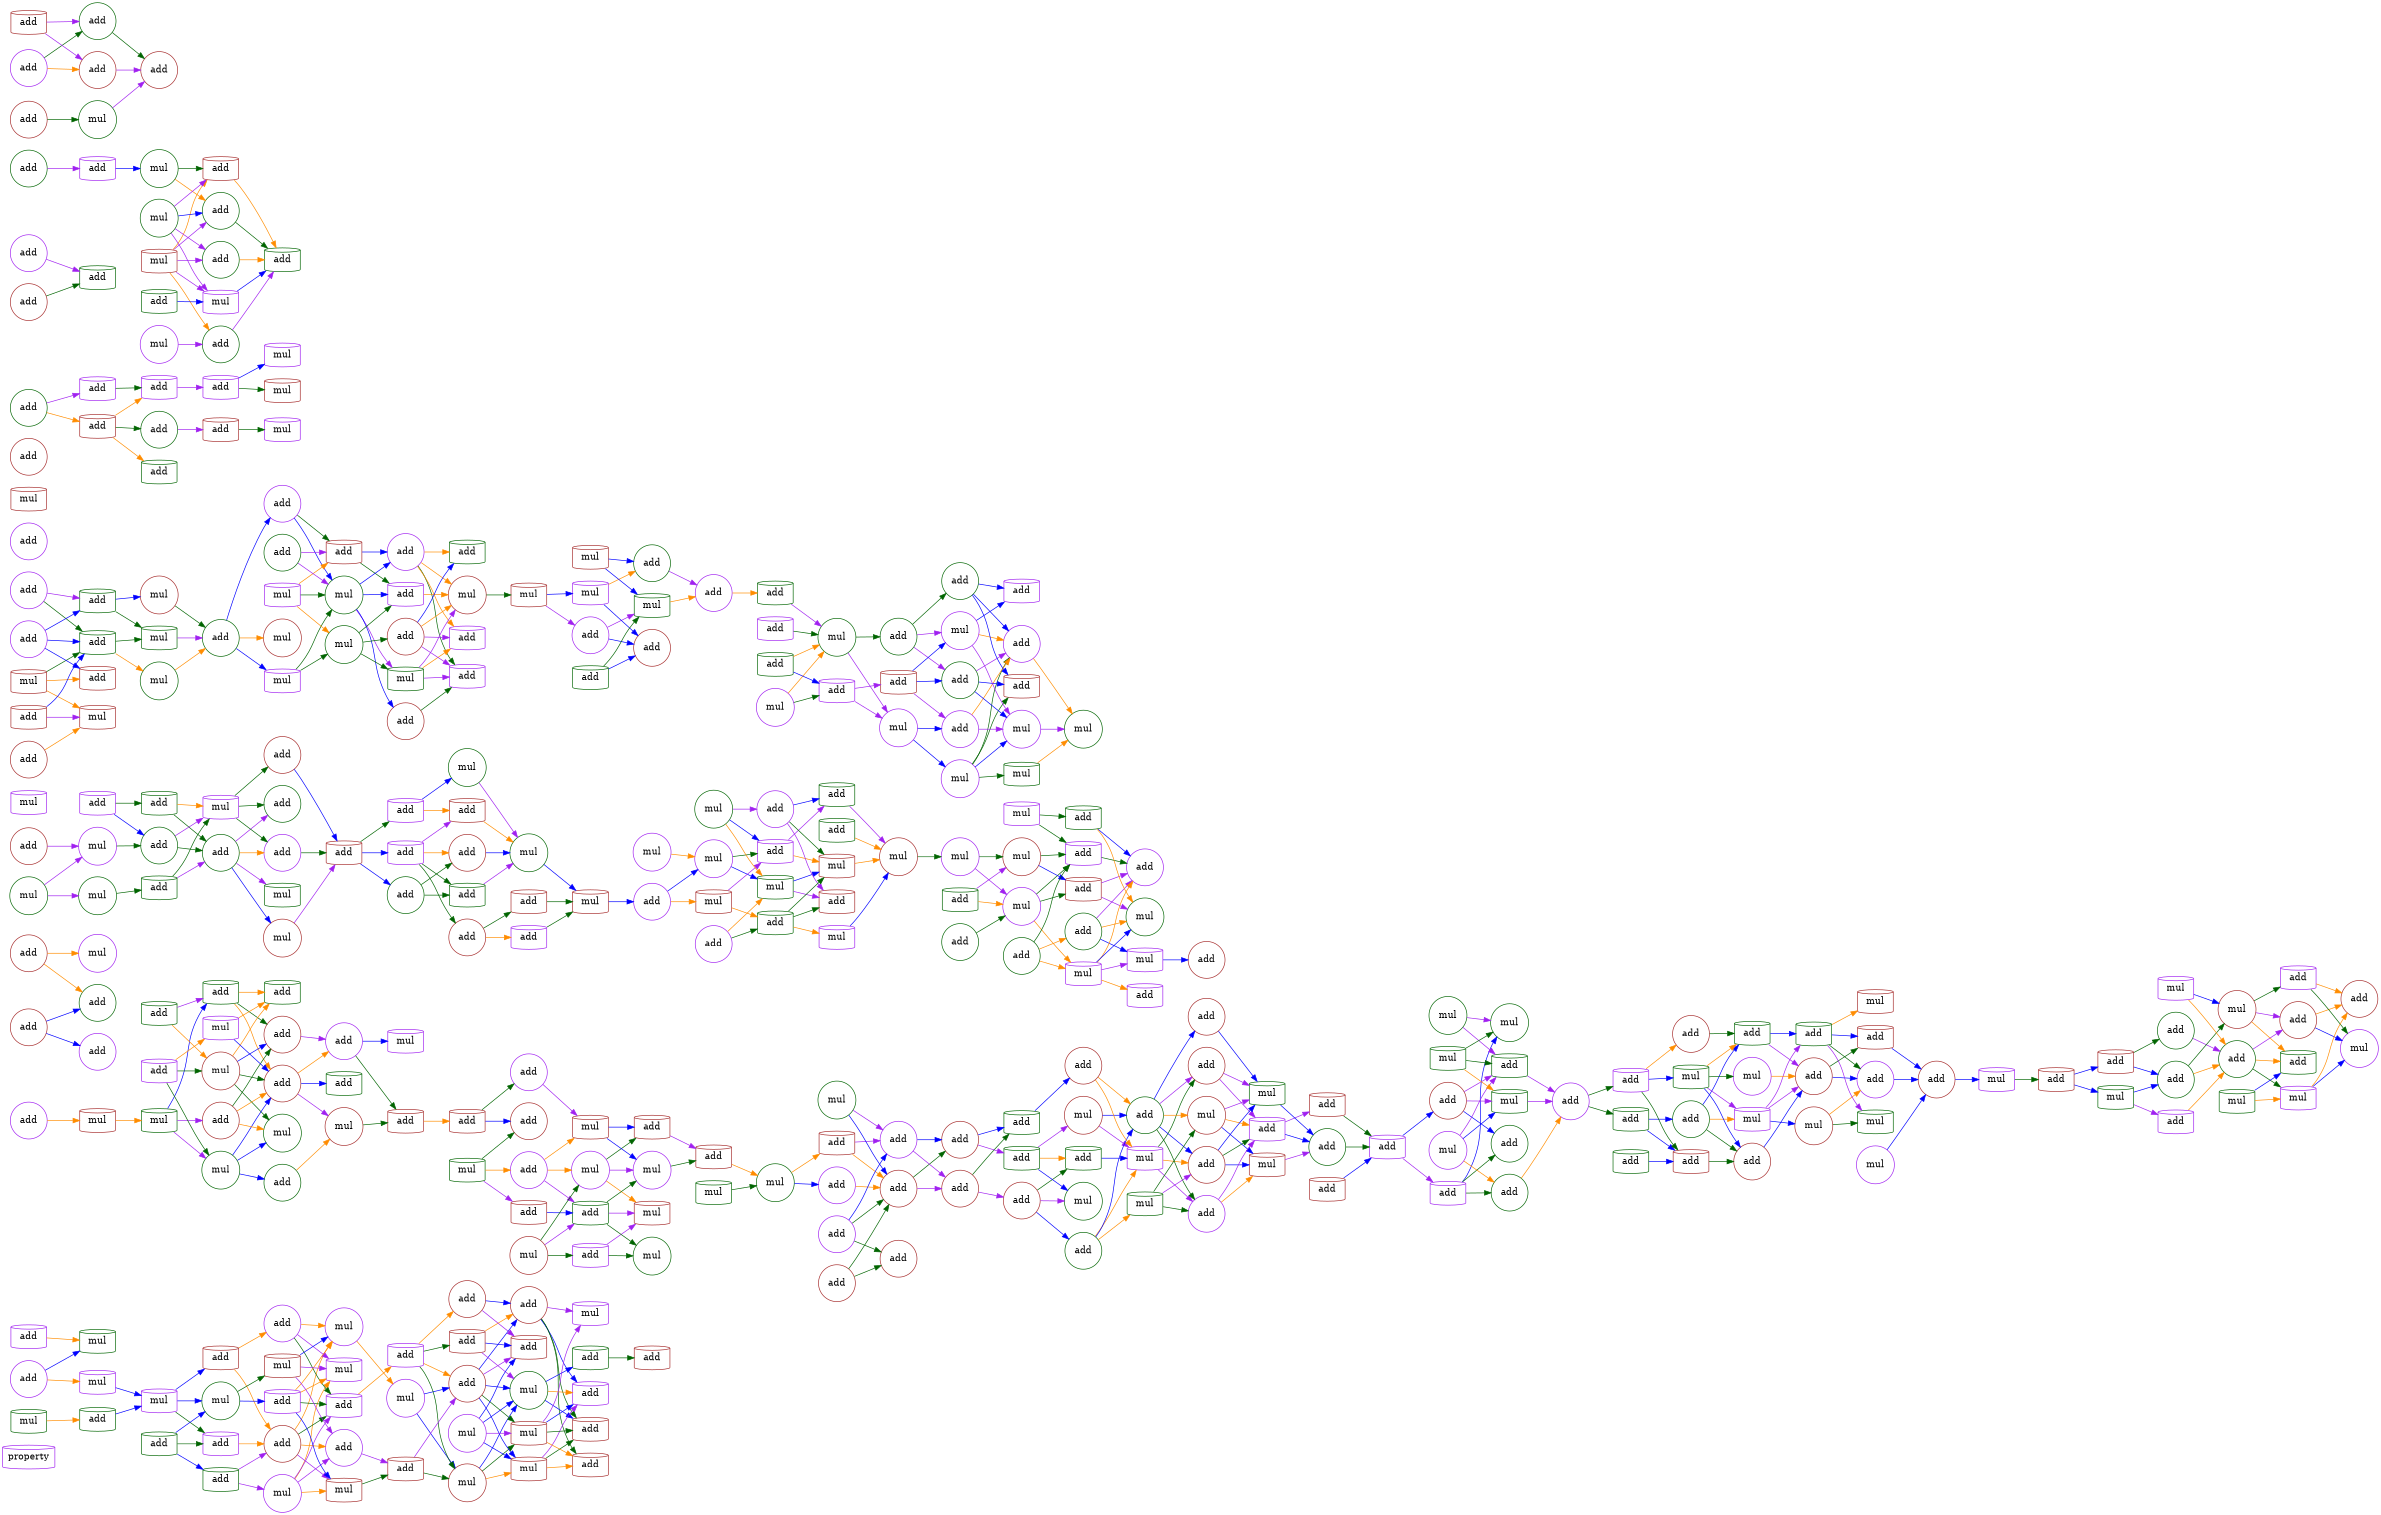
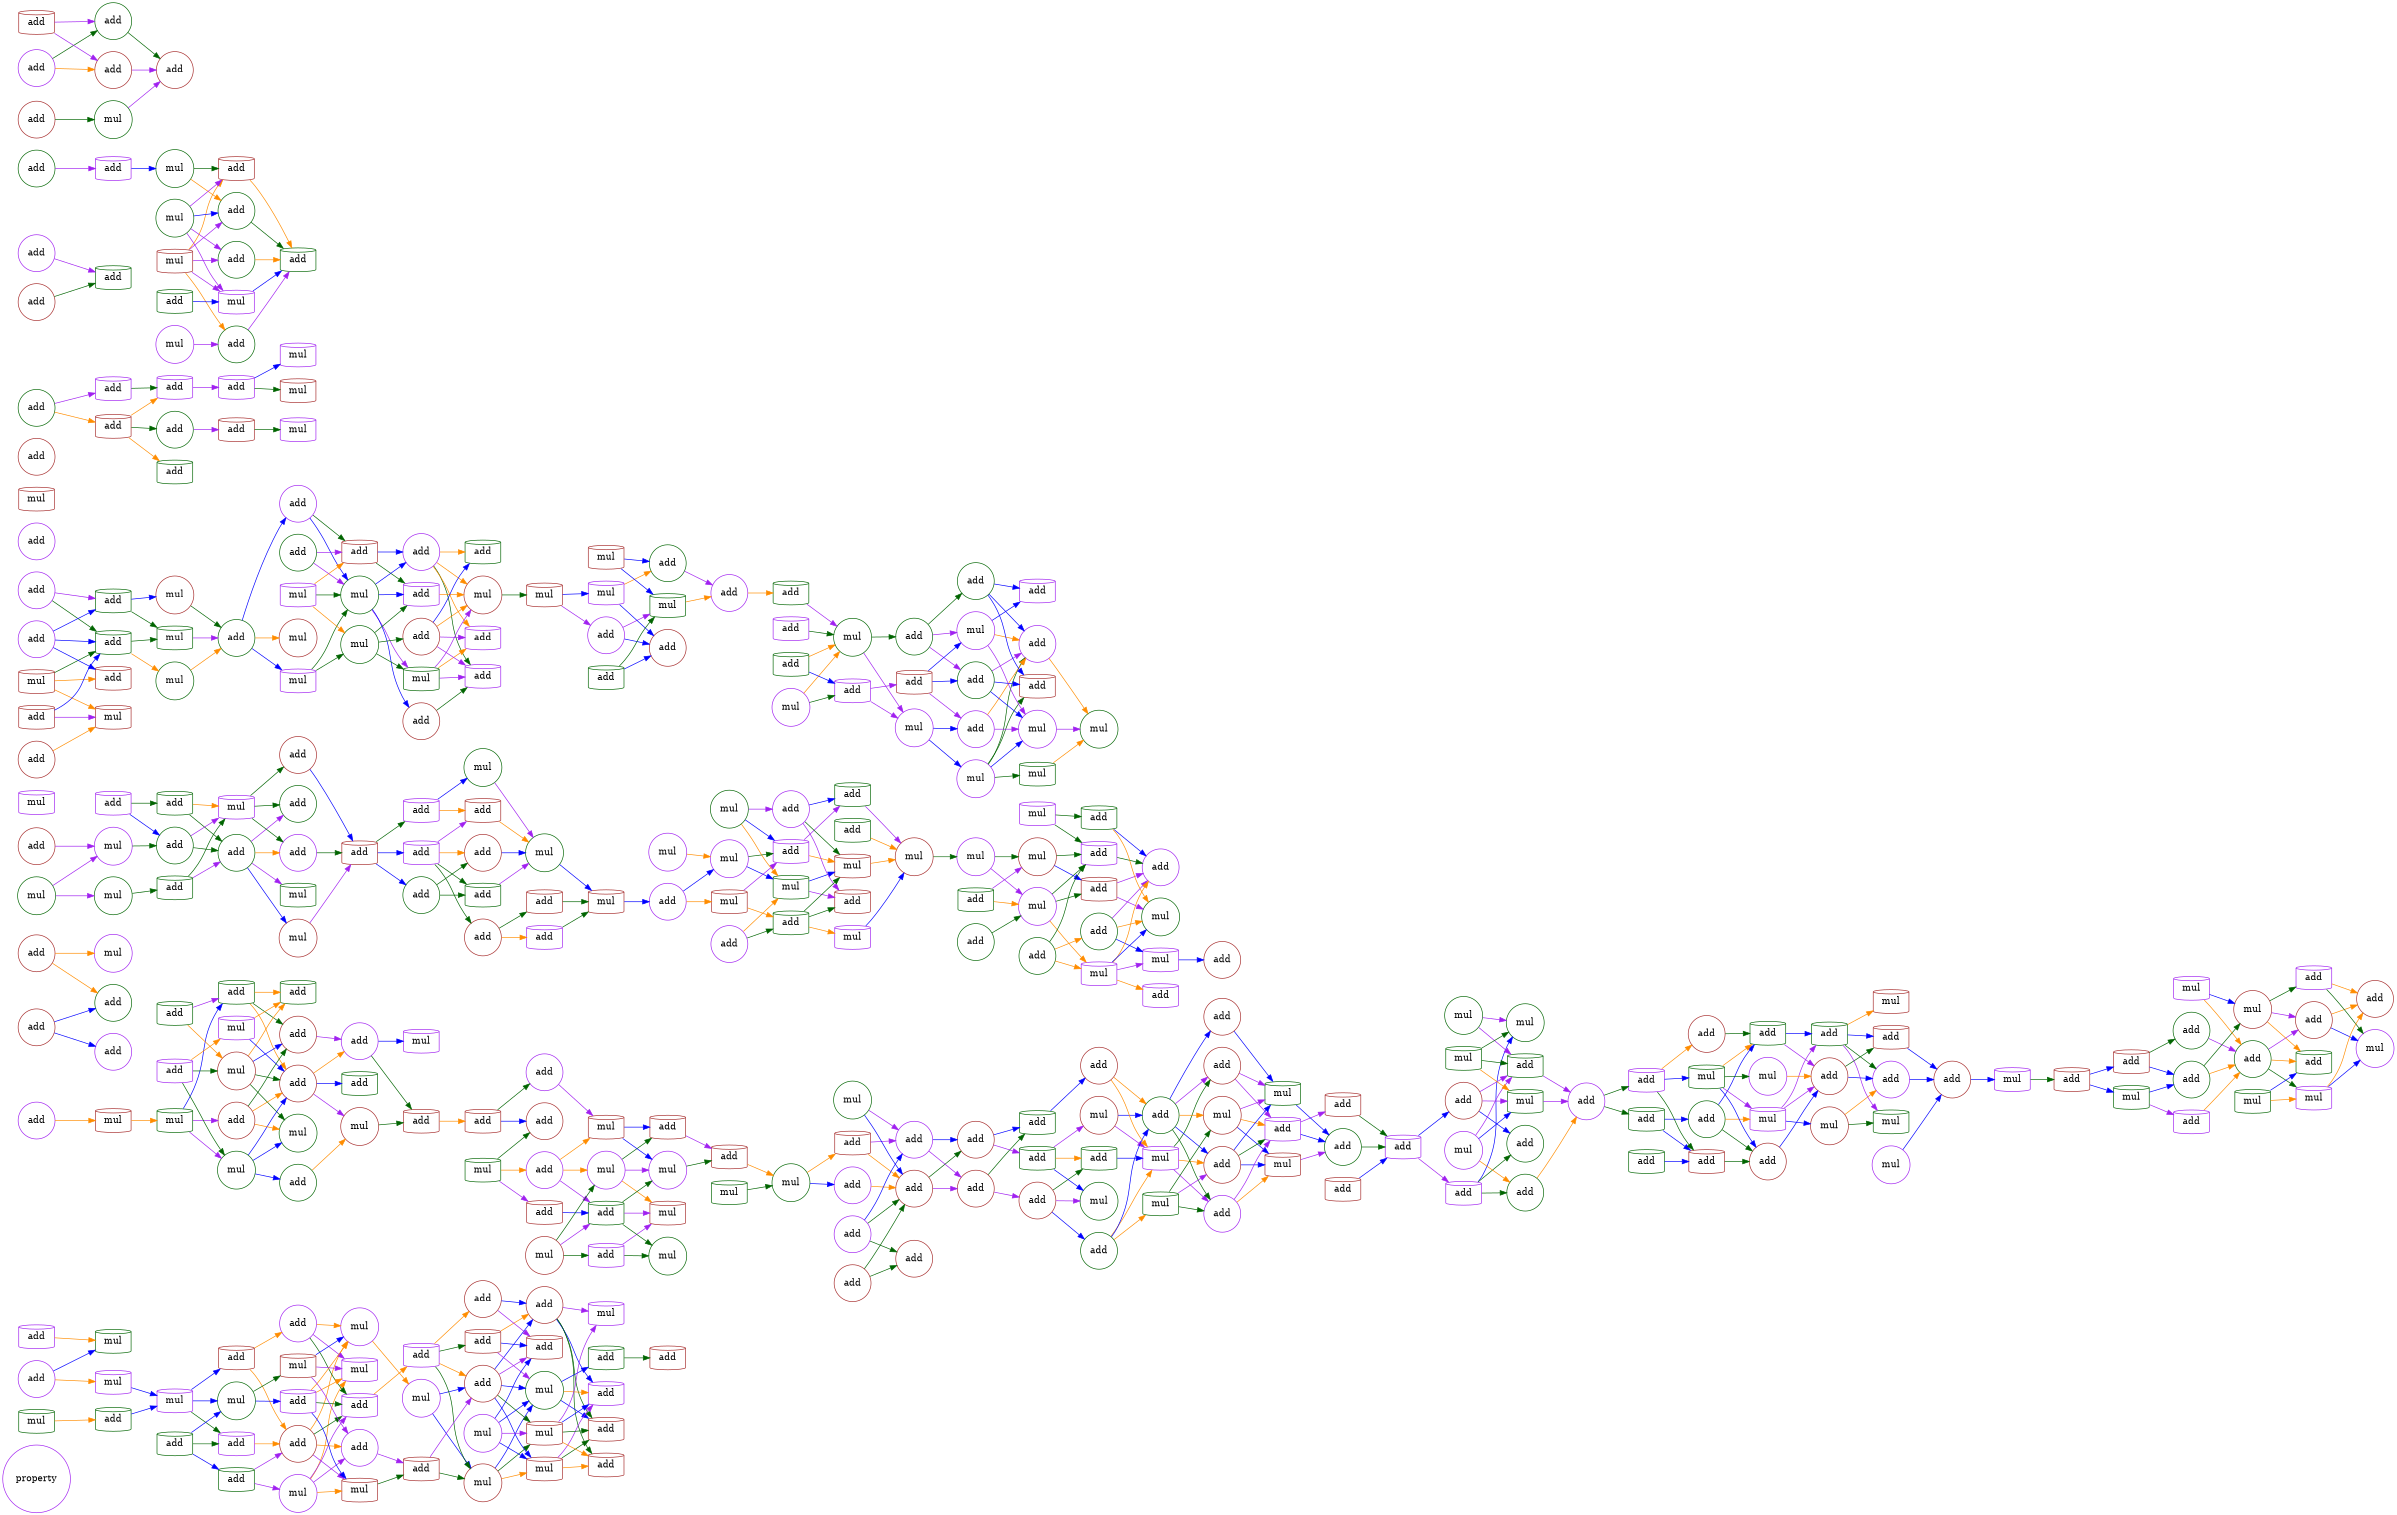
(29, 1457) -> (37, 1479)
